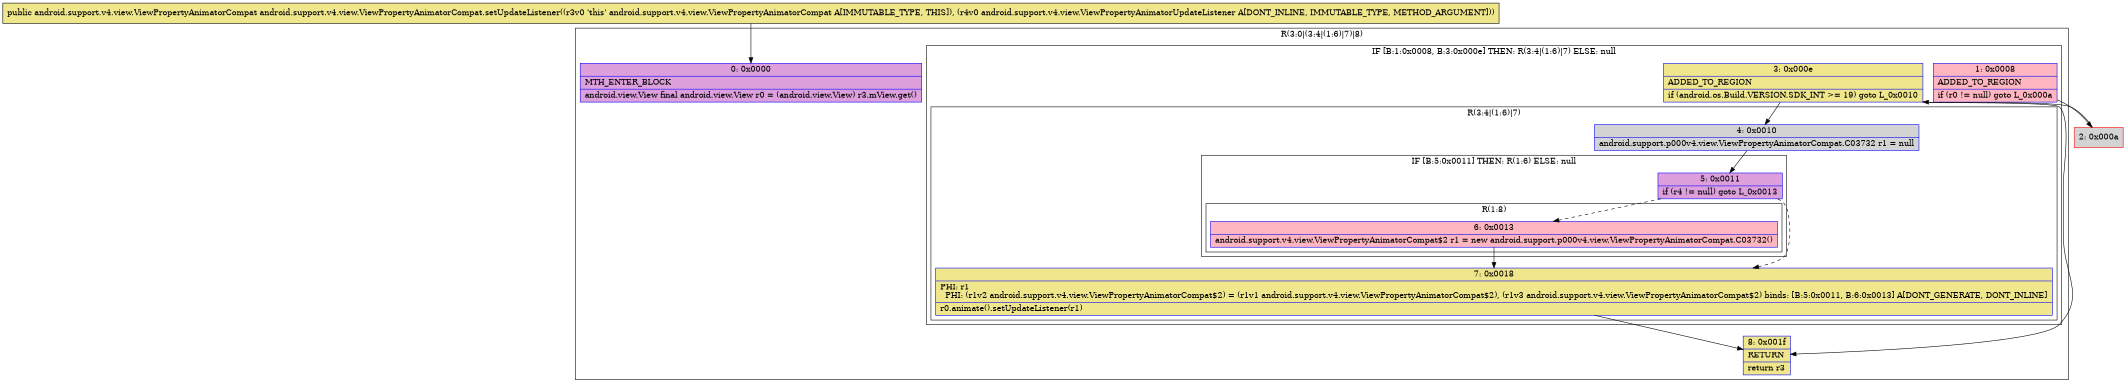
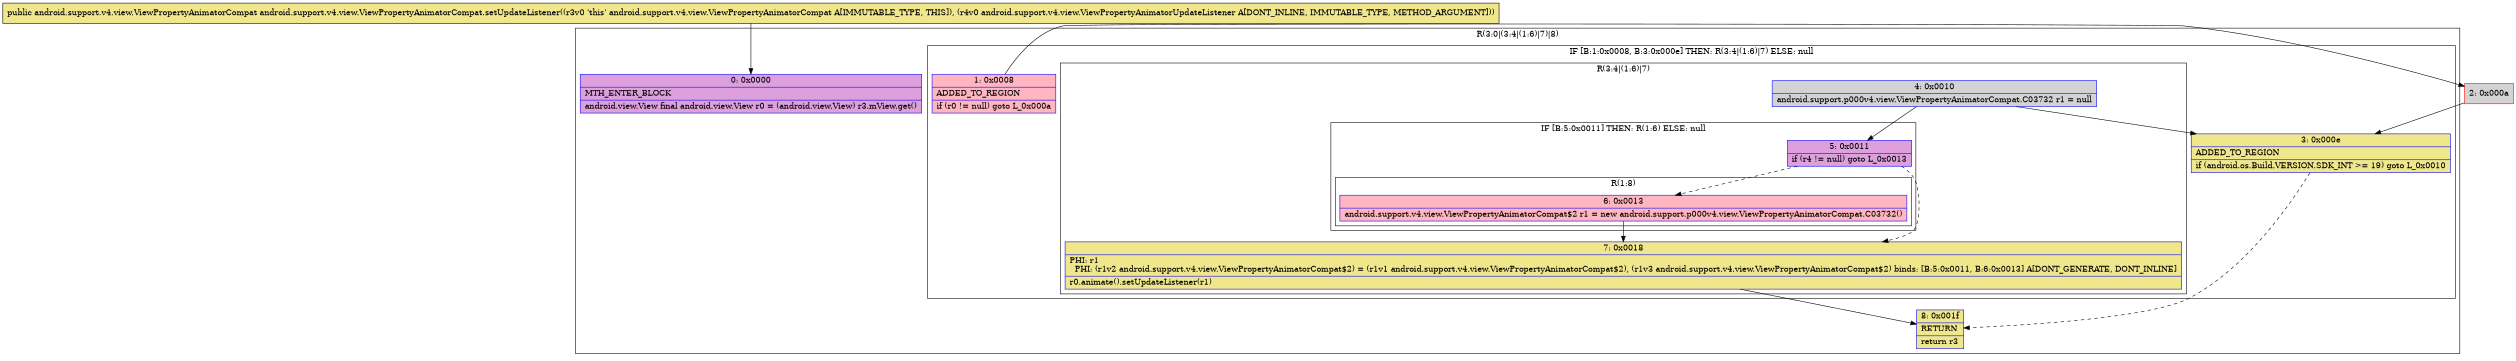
(1774, 111) -> (2103, 120)
(2072, 297) -> (2167, 306)
